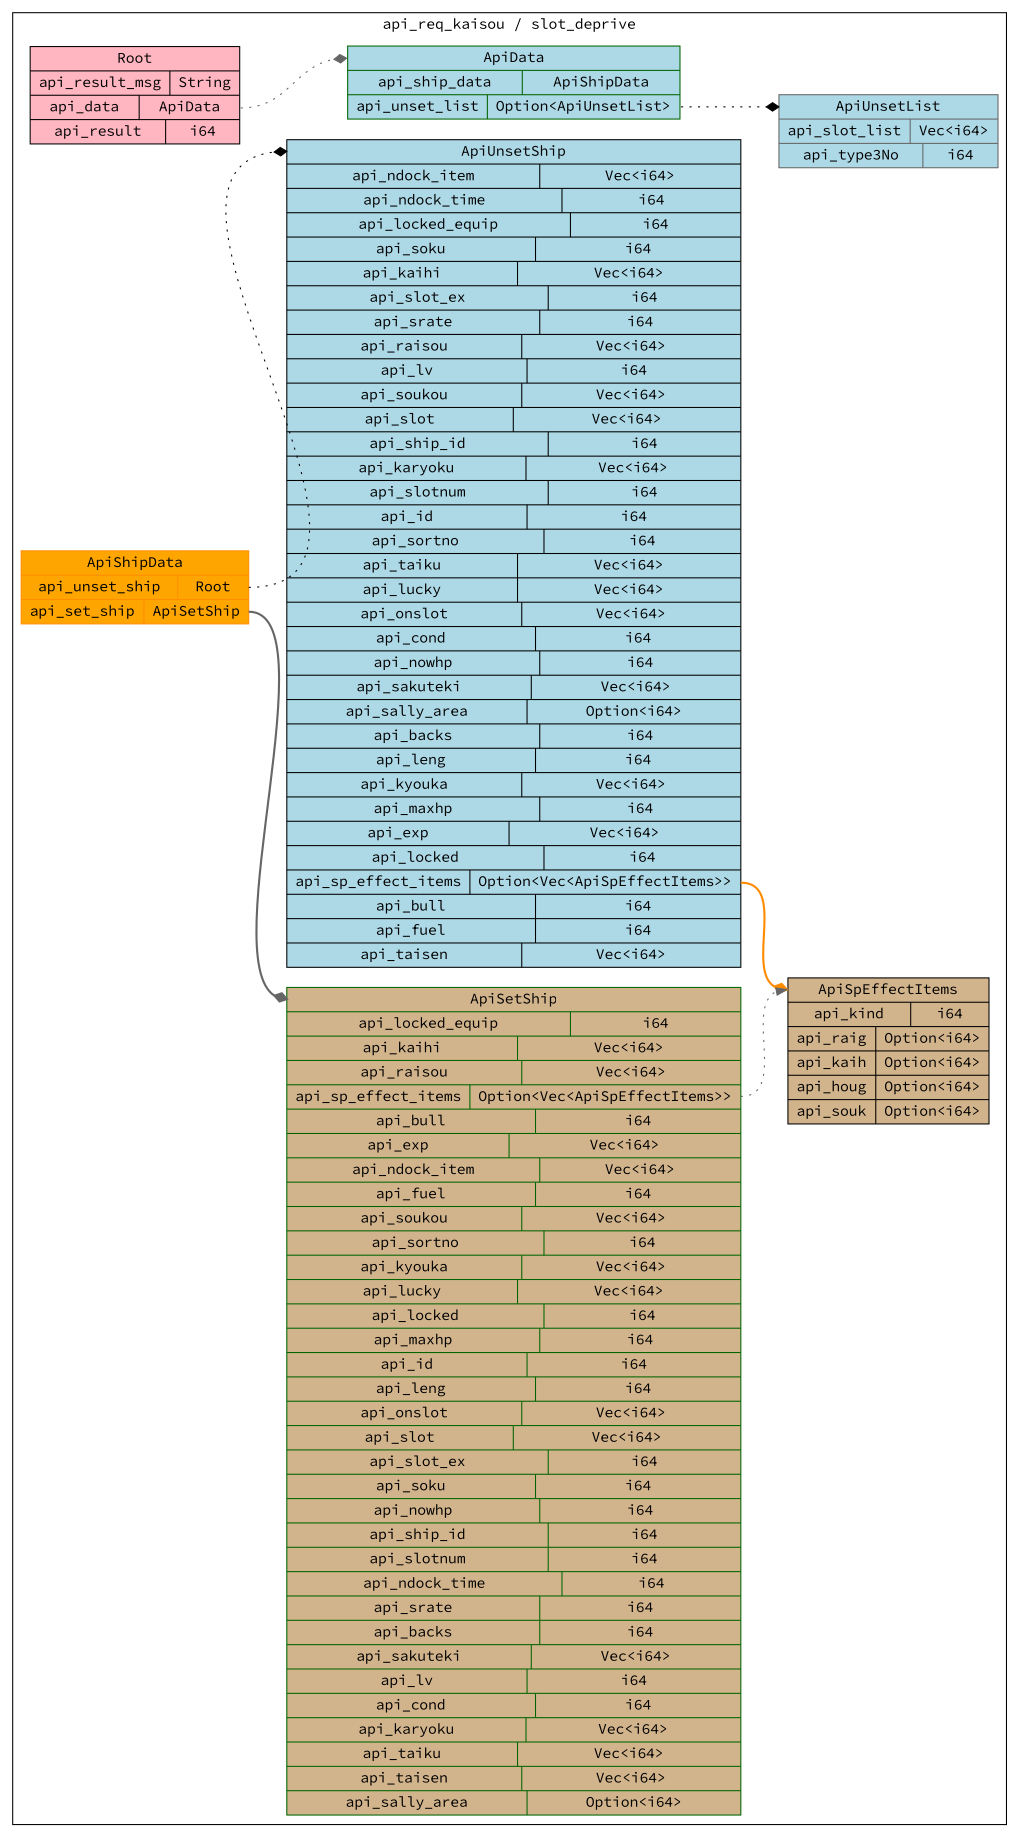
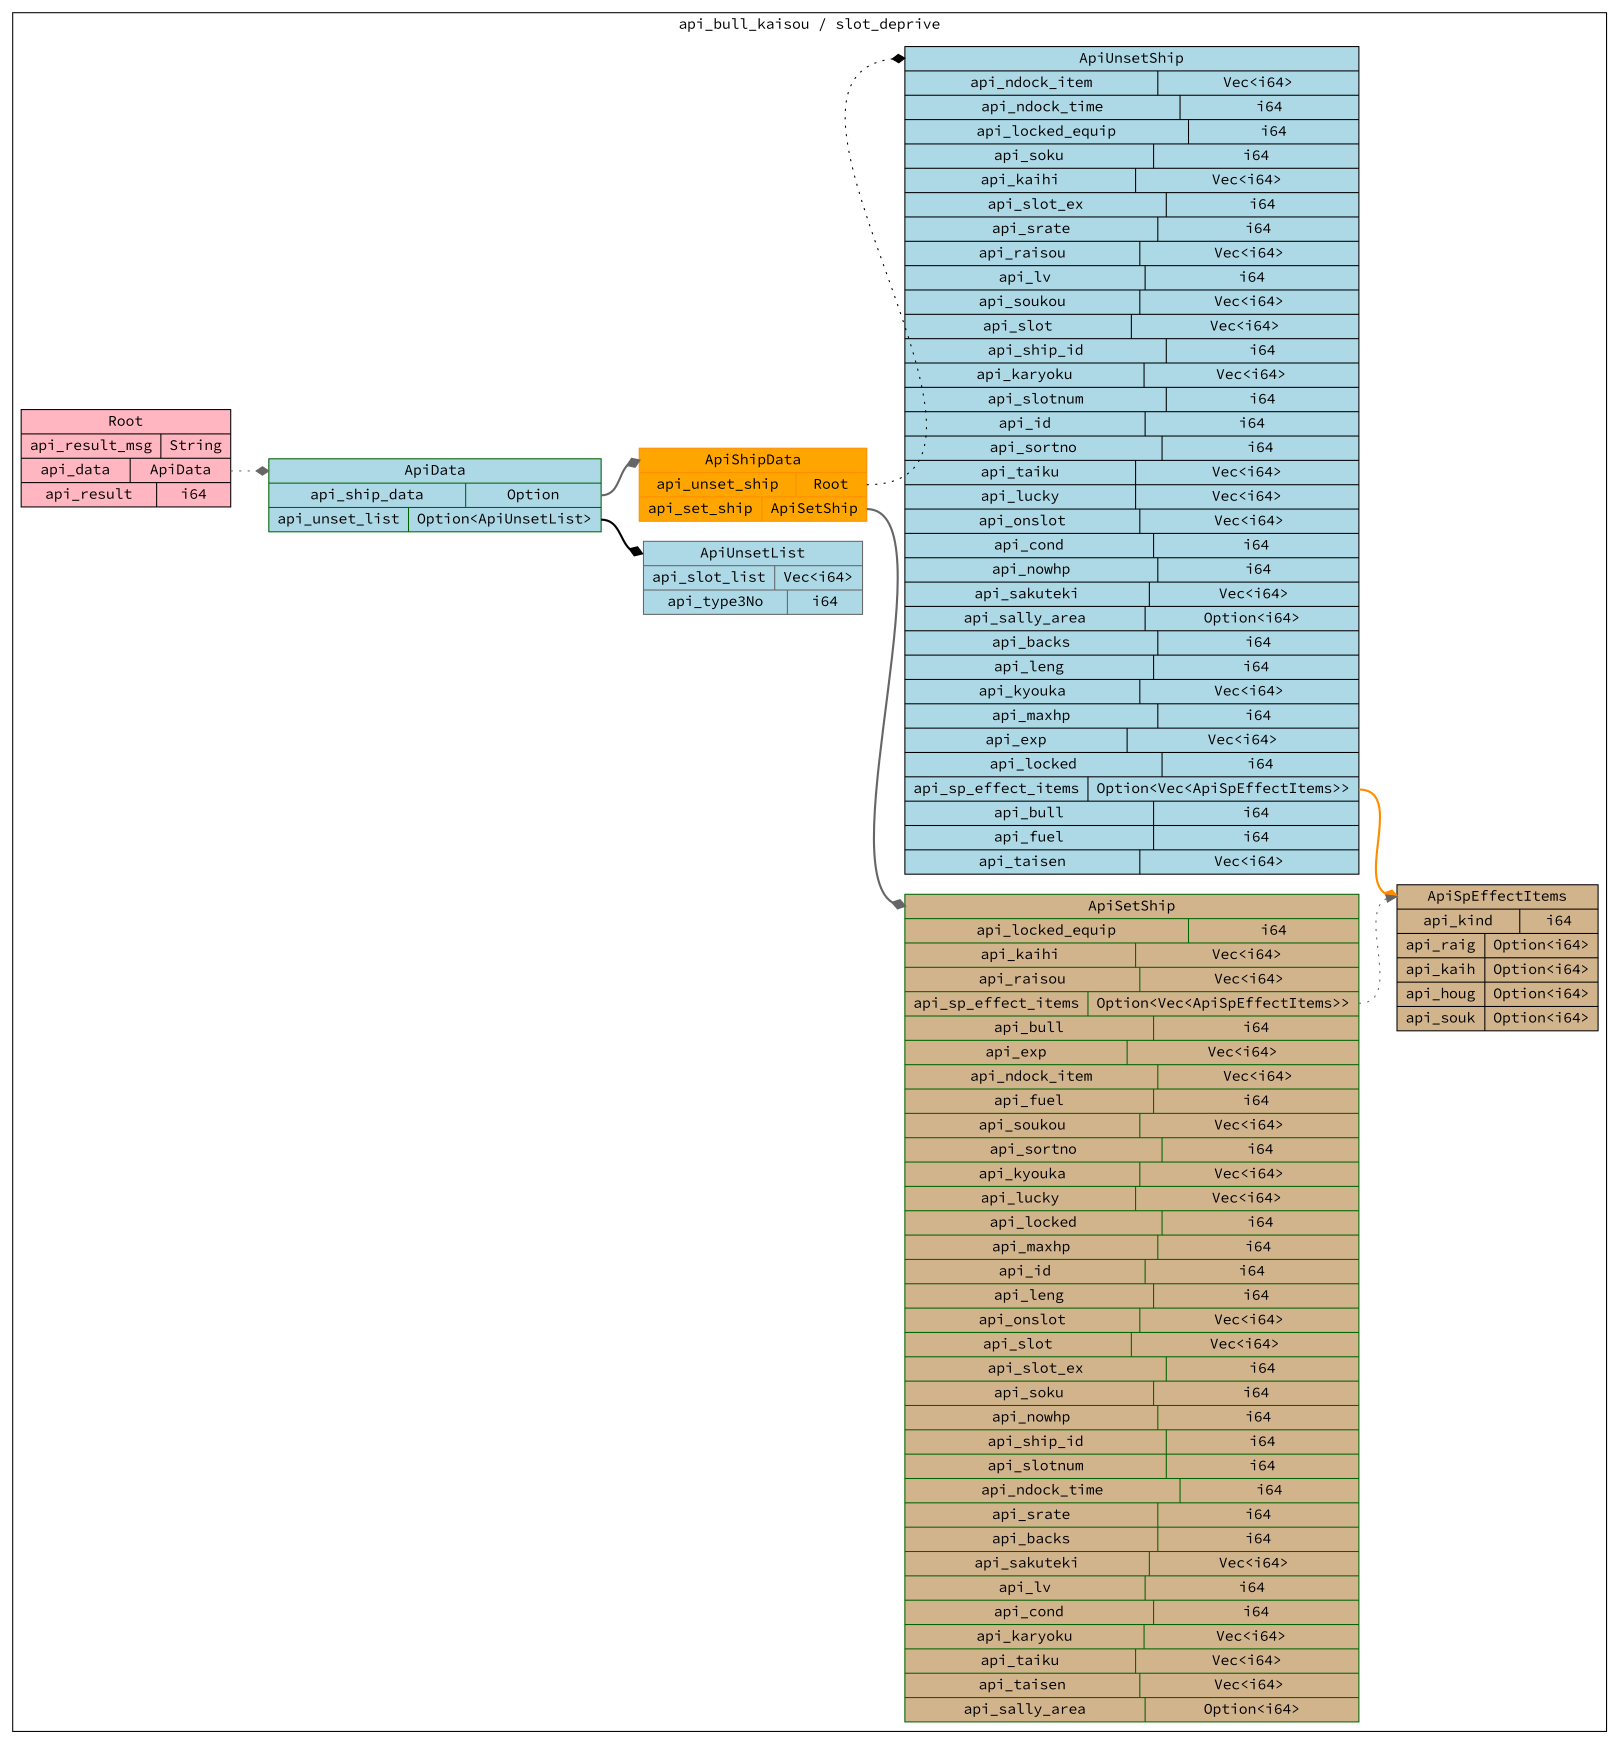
(510, 25) -> (810, 25)
(601, 82) -> (533, 495)
(724, 107) -> (618, 531)
none -> (617, 484)
